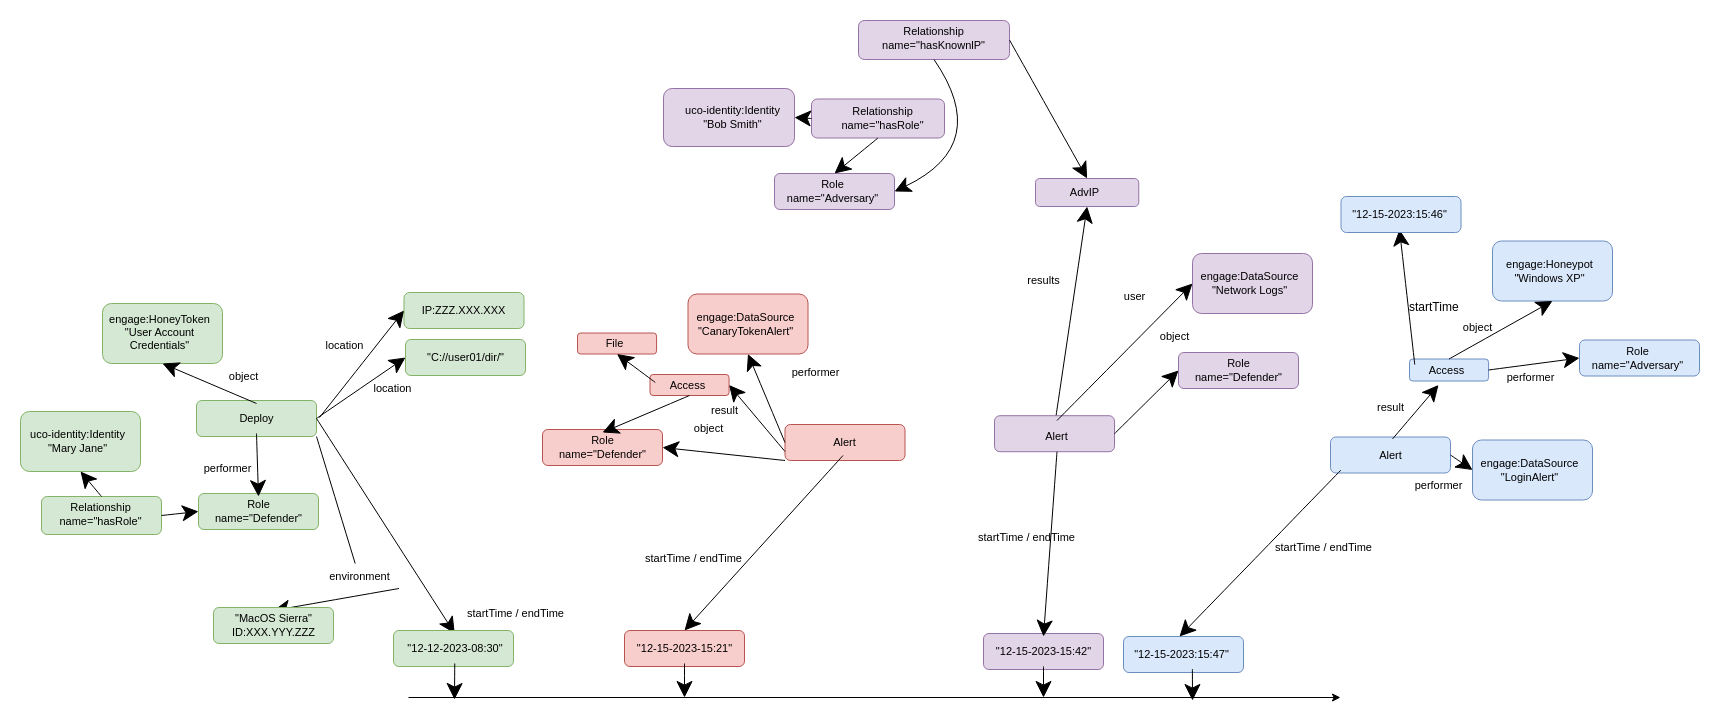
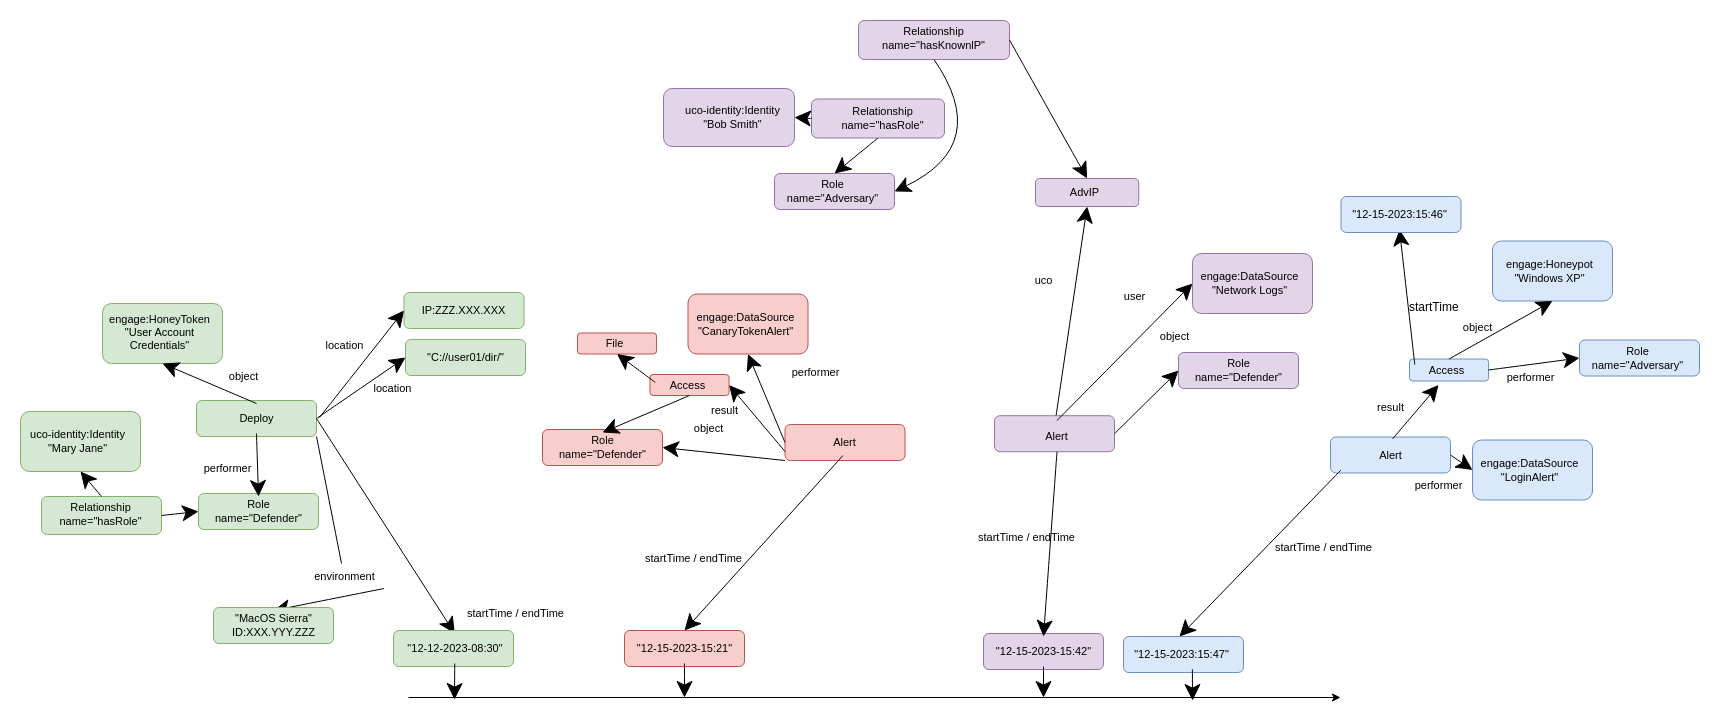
(1044, 281) -> (1044, 281)
(359, 576) -> (344, 576)
